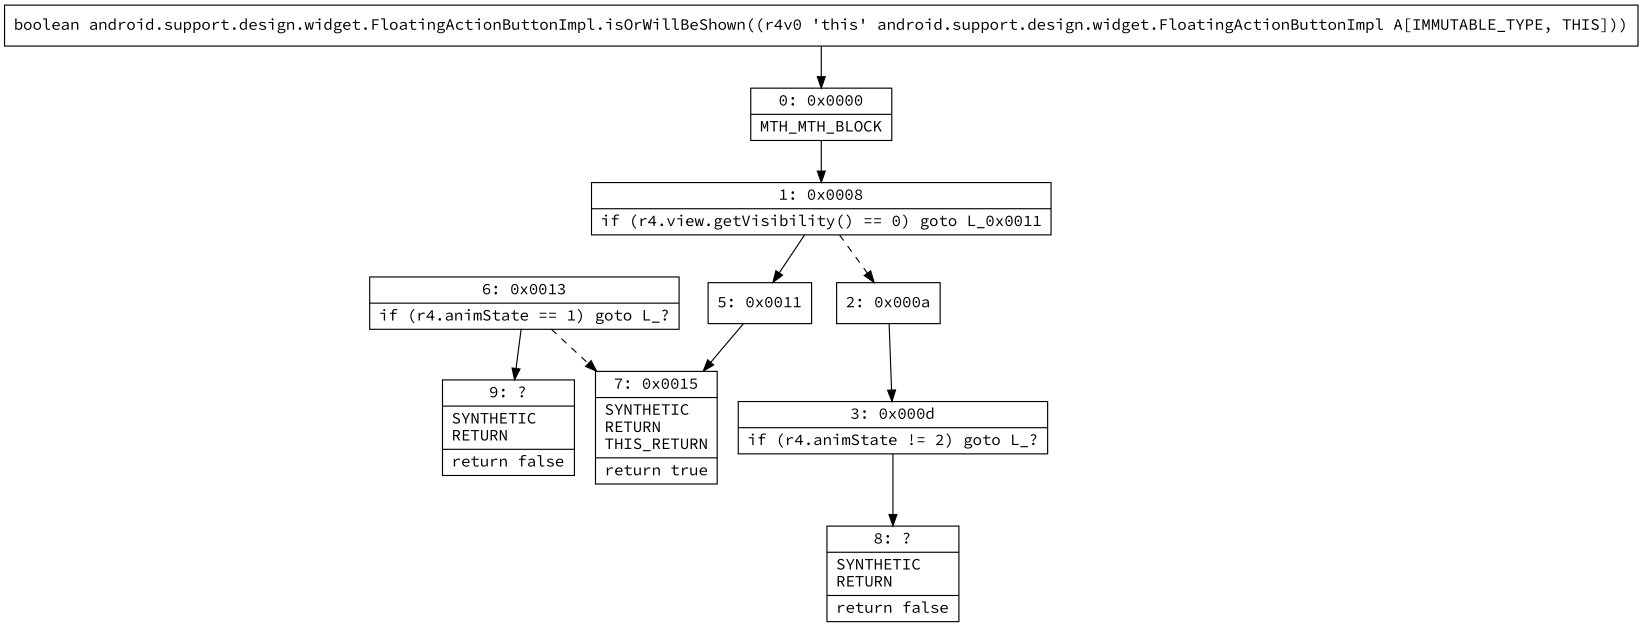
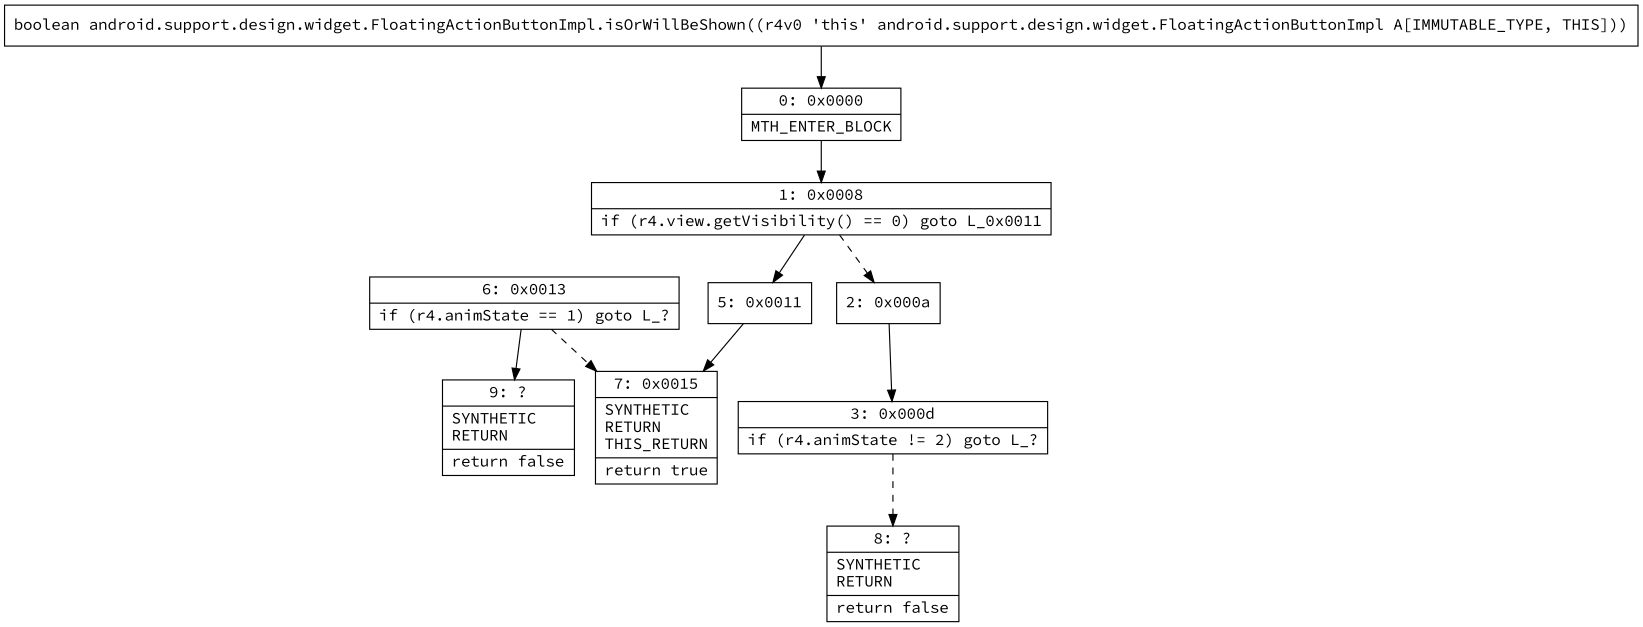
(821, 127) -> (821, 127)
(893, 484) -> (893, 484)
